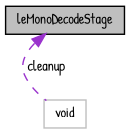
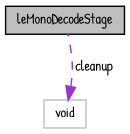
(24, 74) -> (72, 60)
